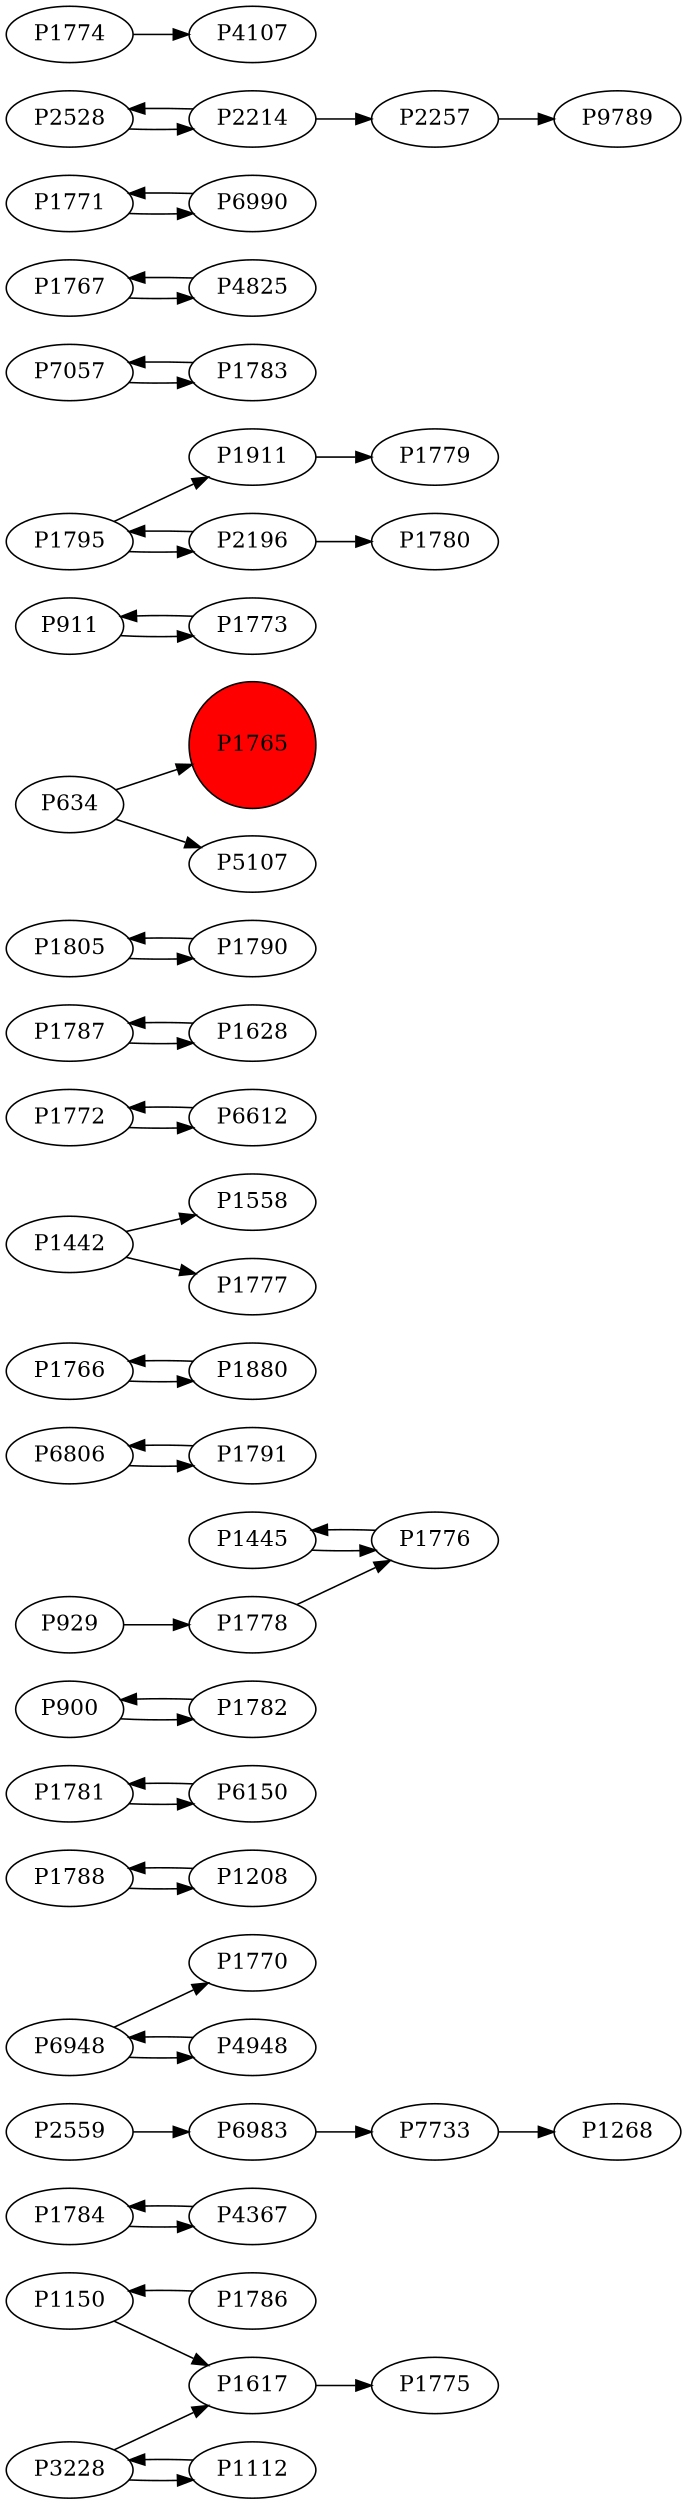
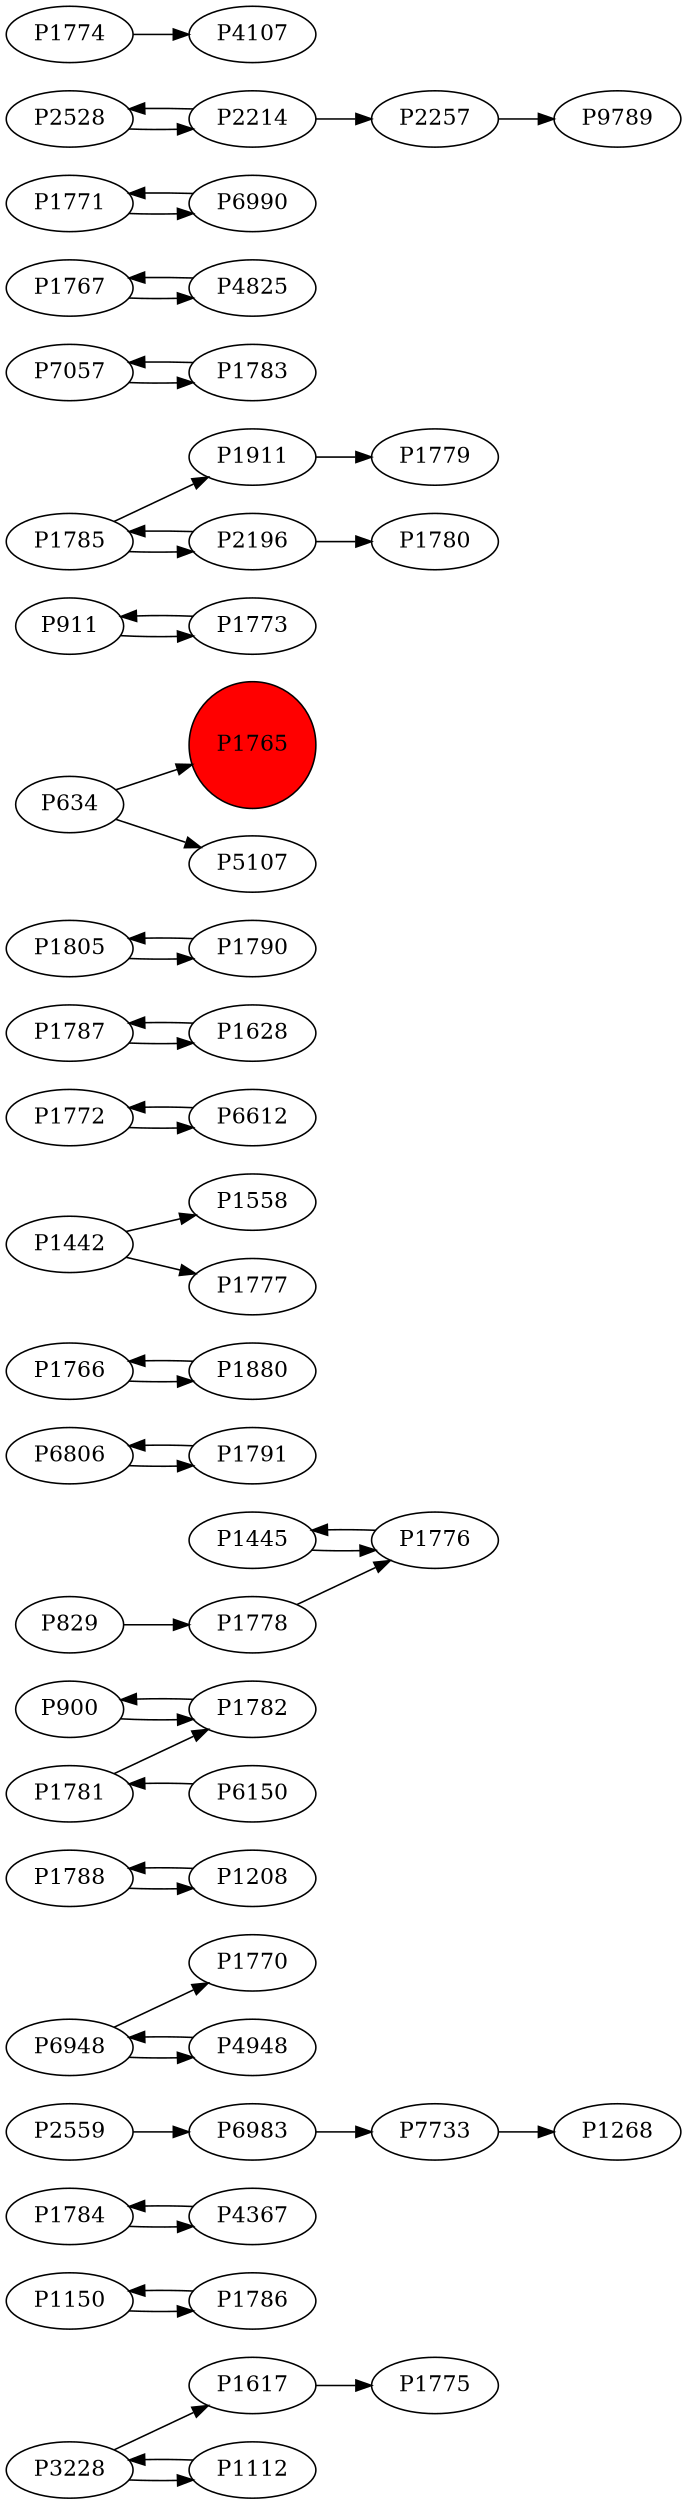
(70, 542) -> (70, 542)
(70, 1625) -> (70, 1625)
(153, 1804) -> (154, 1755)
(154, 2340) -> (153, 2311)
